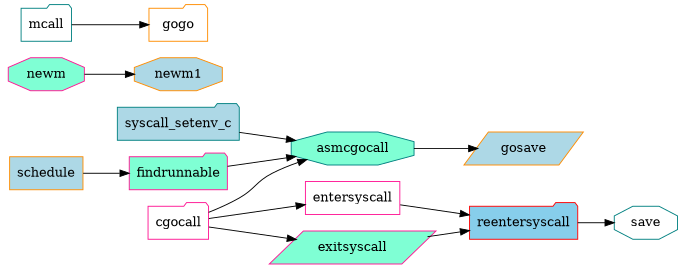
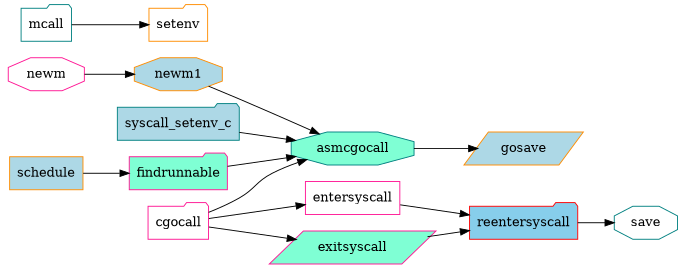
(178, 25) -> (178, 25)
(46, 74) -> (46, 74)
none -> (260, 108)
